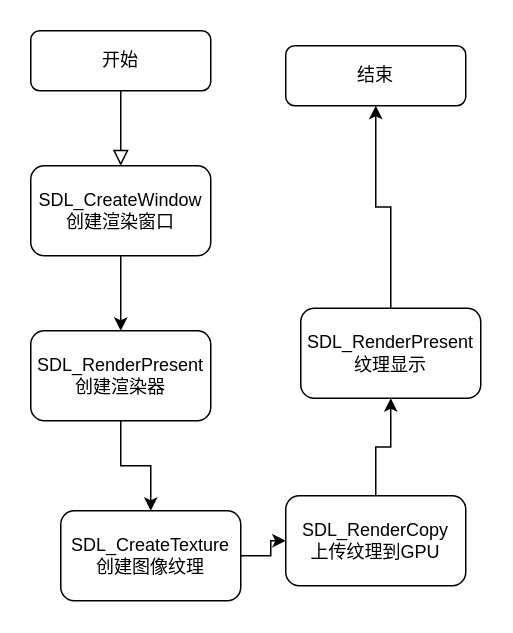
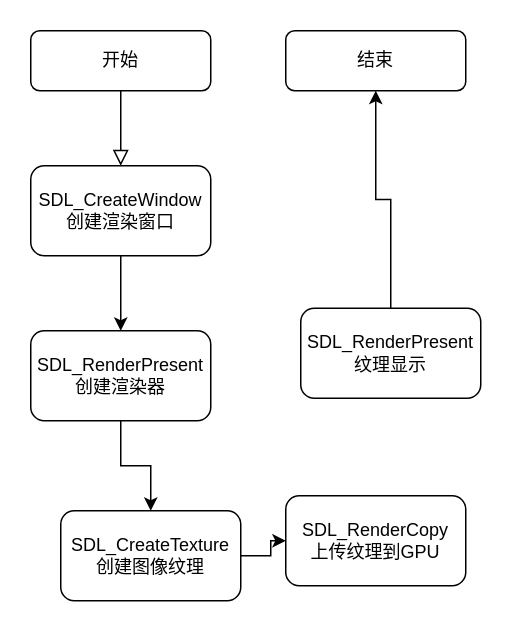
(376, 76) -> (376, 61)
(379, 447) -> none
